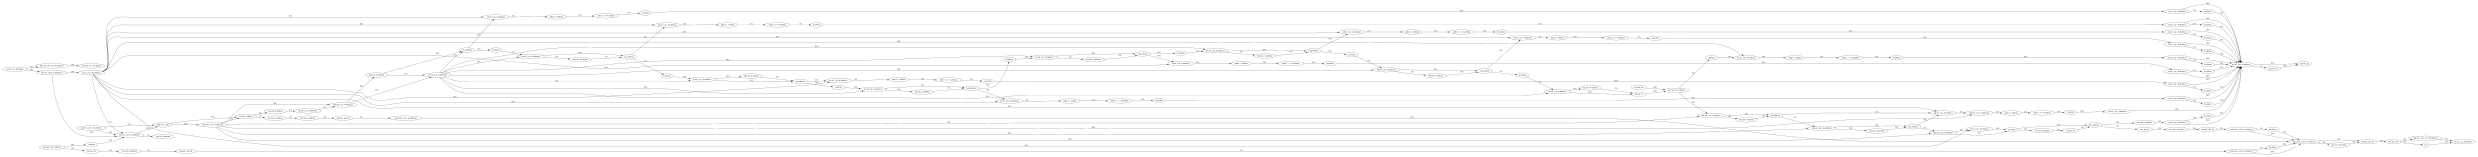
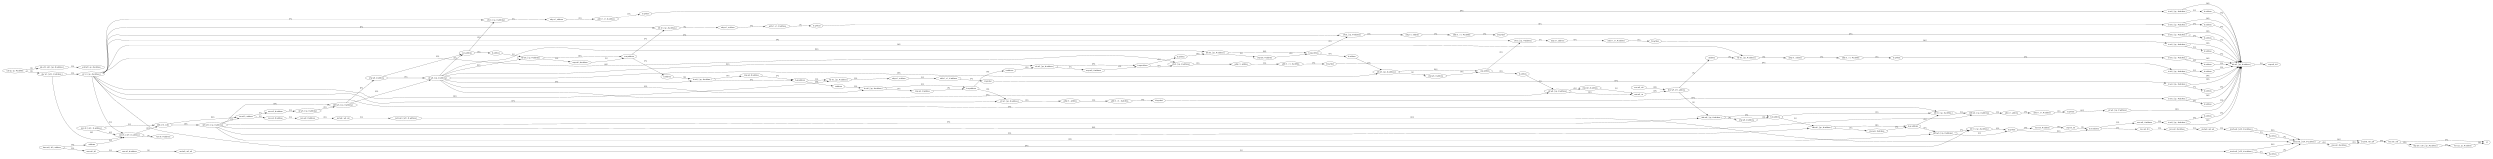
(2304, 64) -> none
(2440, 144) -> (2478, 144)
